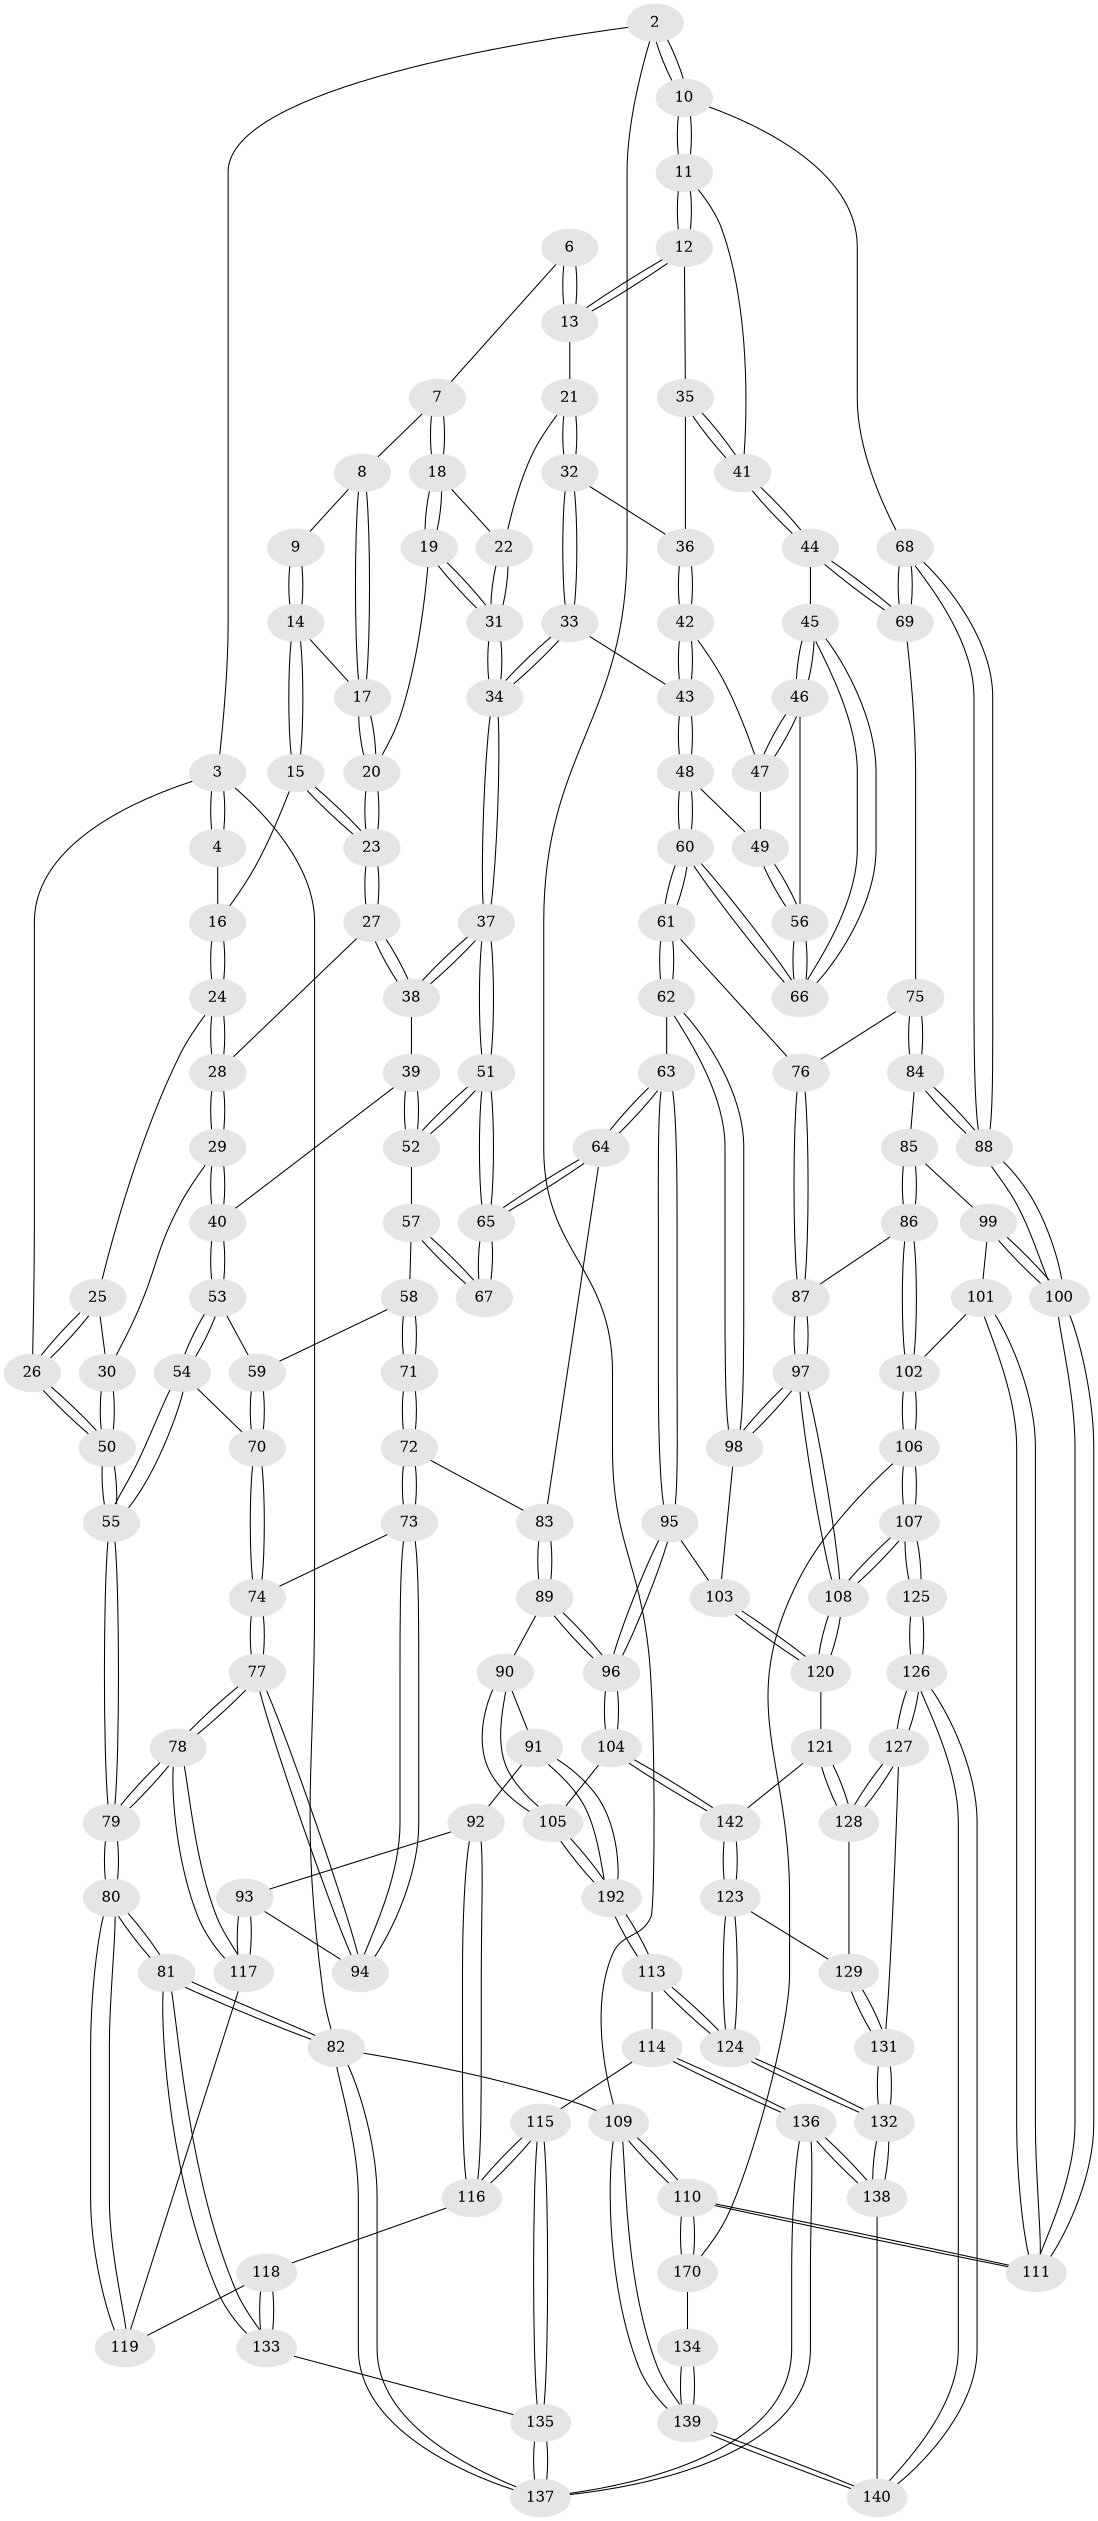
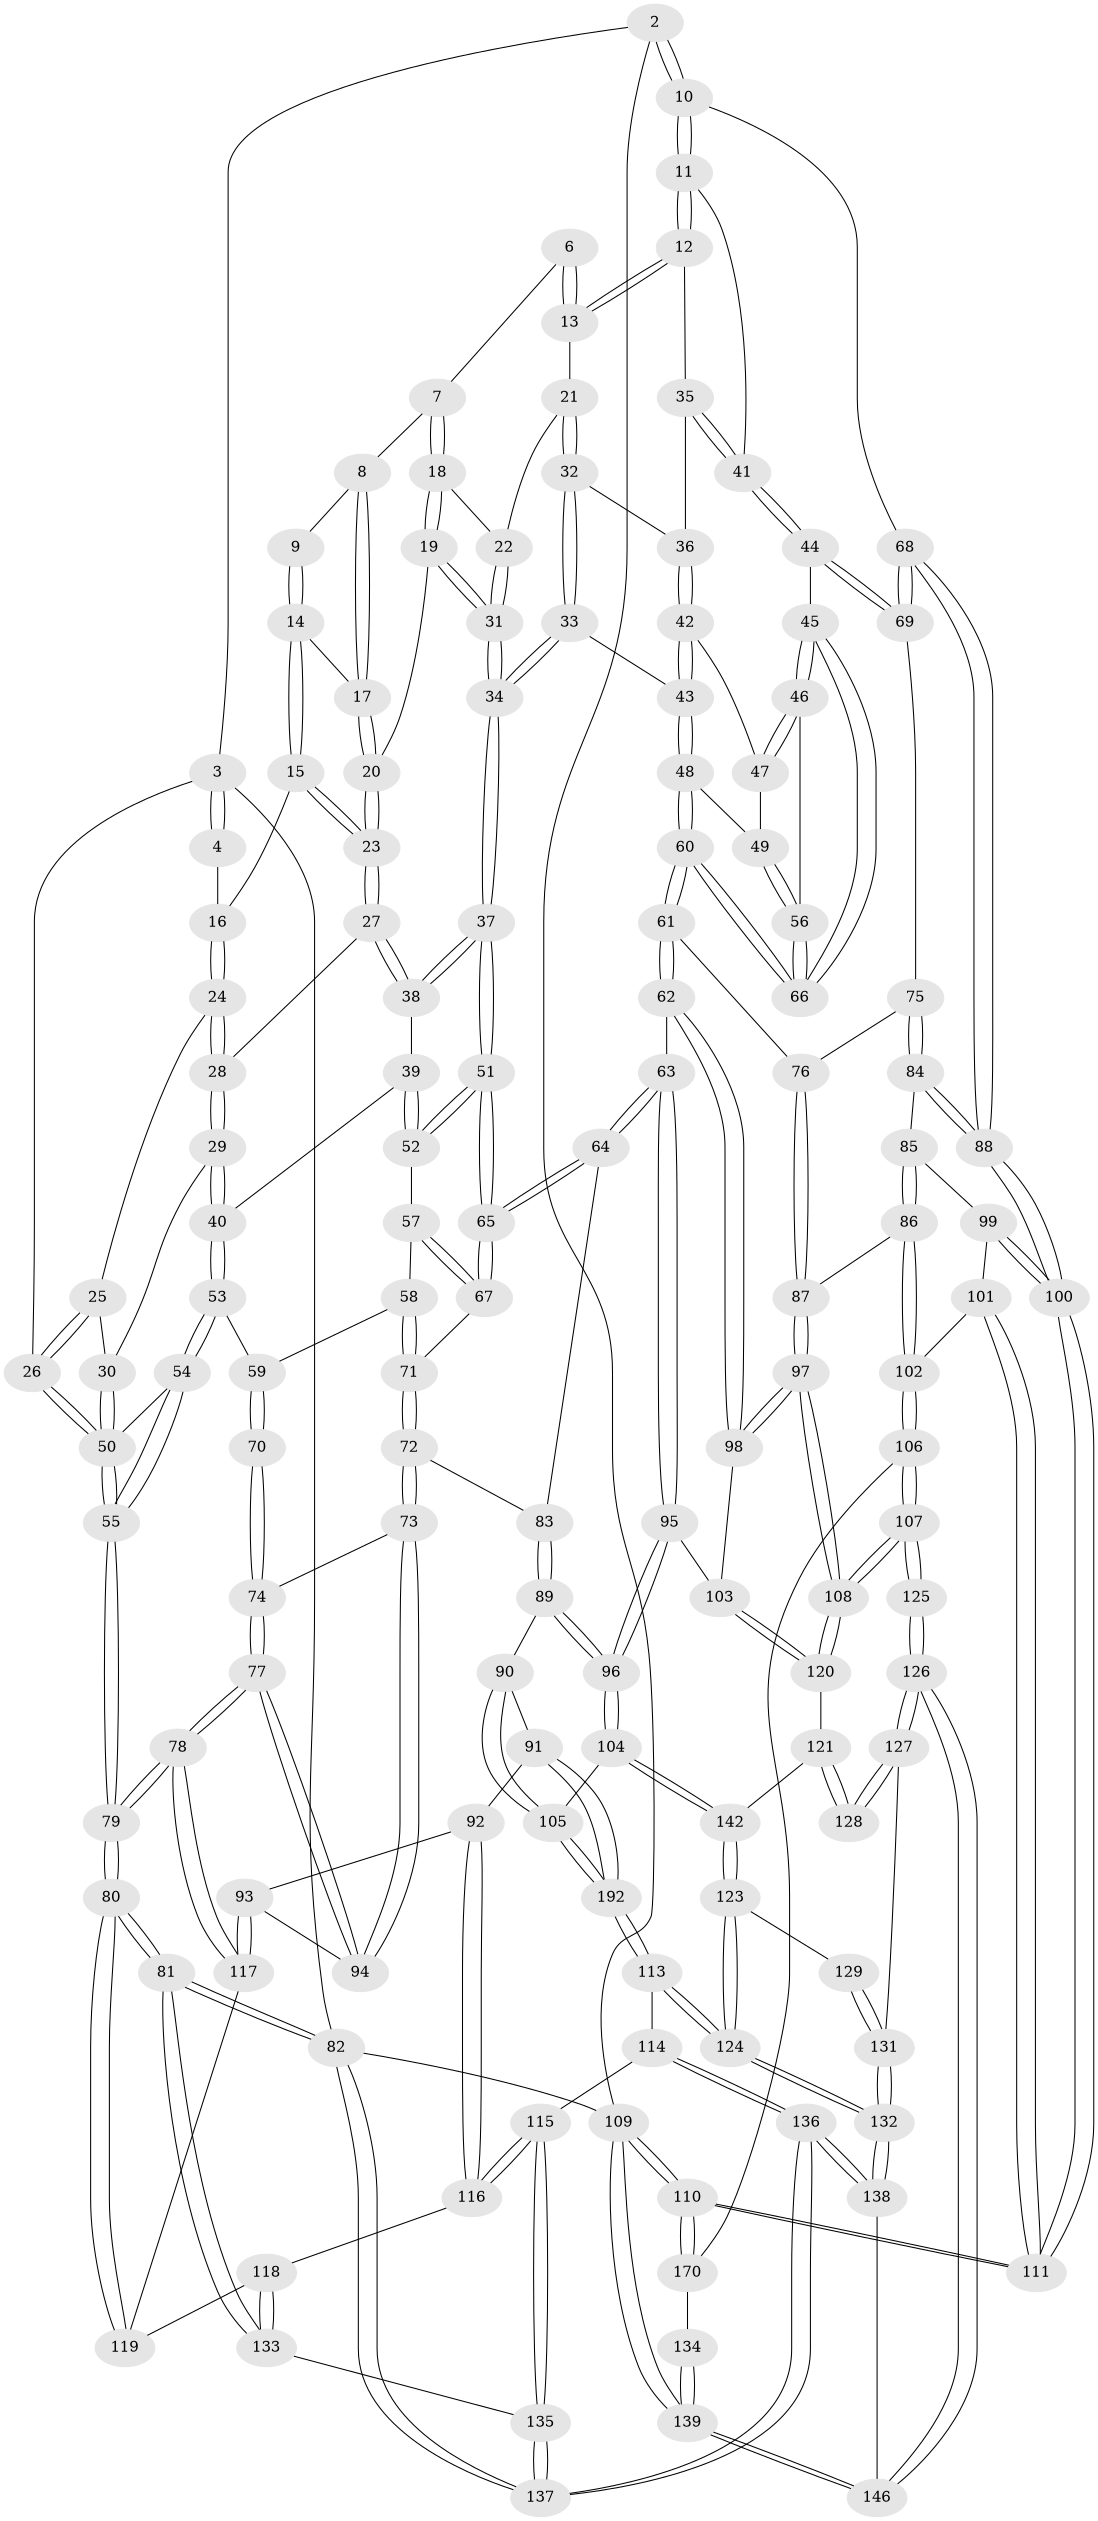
none -> (447, 1335)
(220, 1410) -> (145, 1410)
(849, 1898) -> none
(877, 2498) -> (877, 2498)
